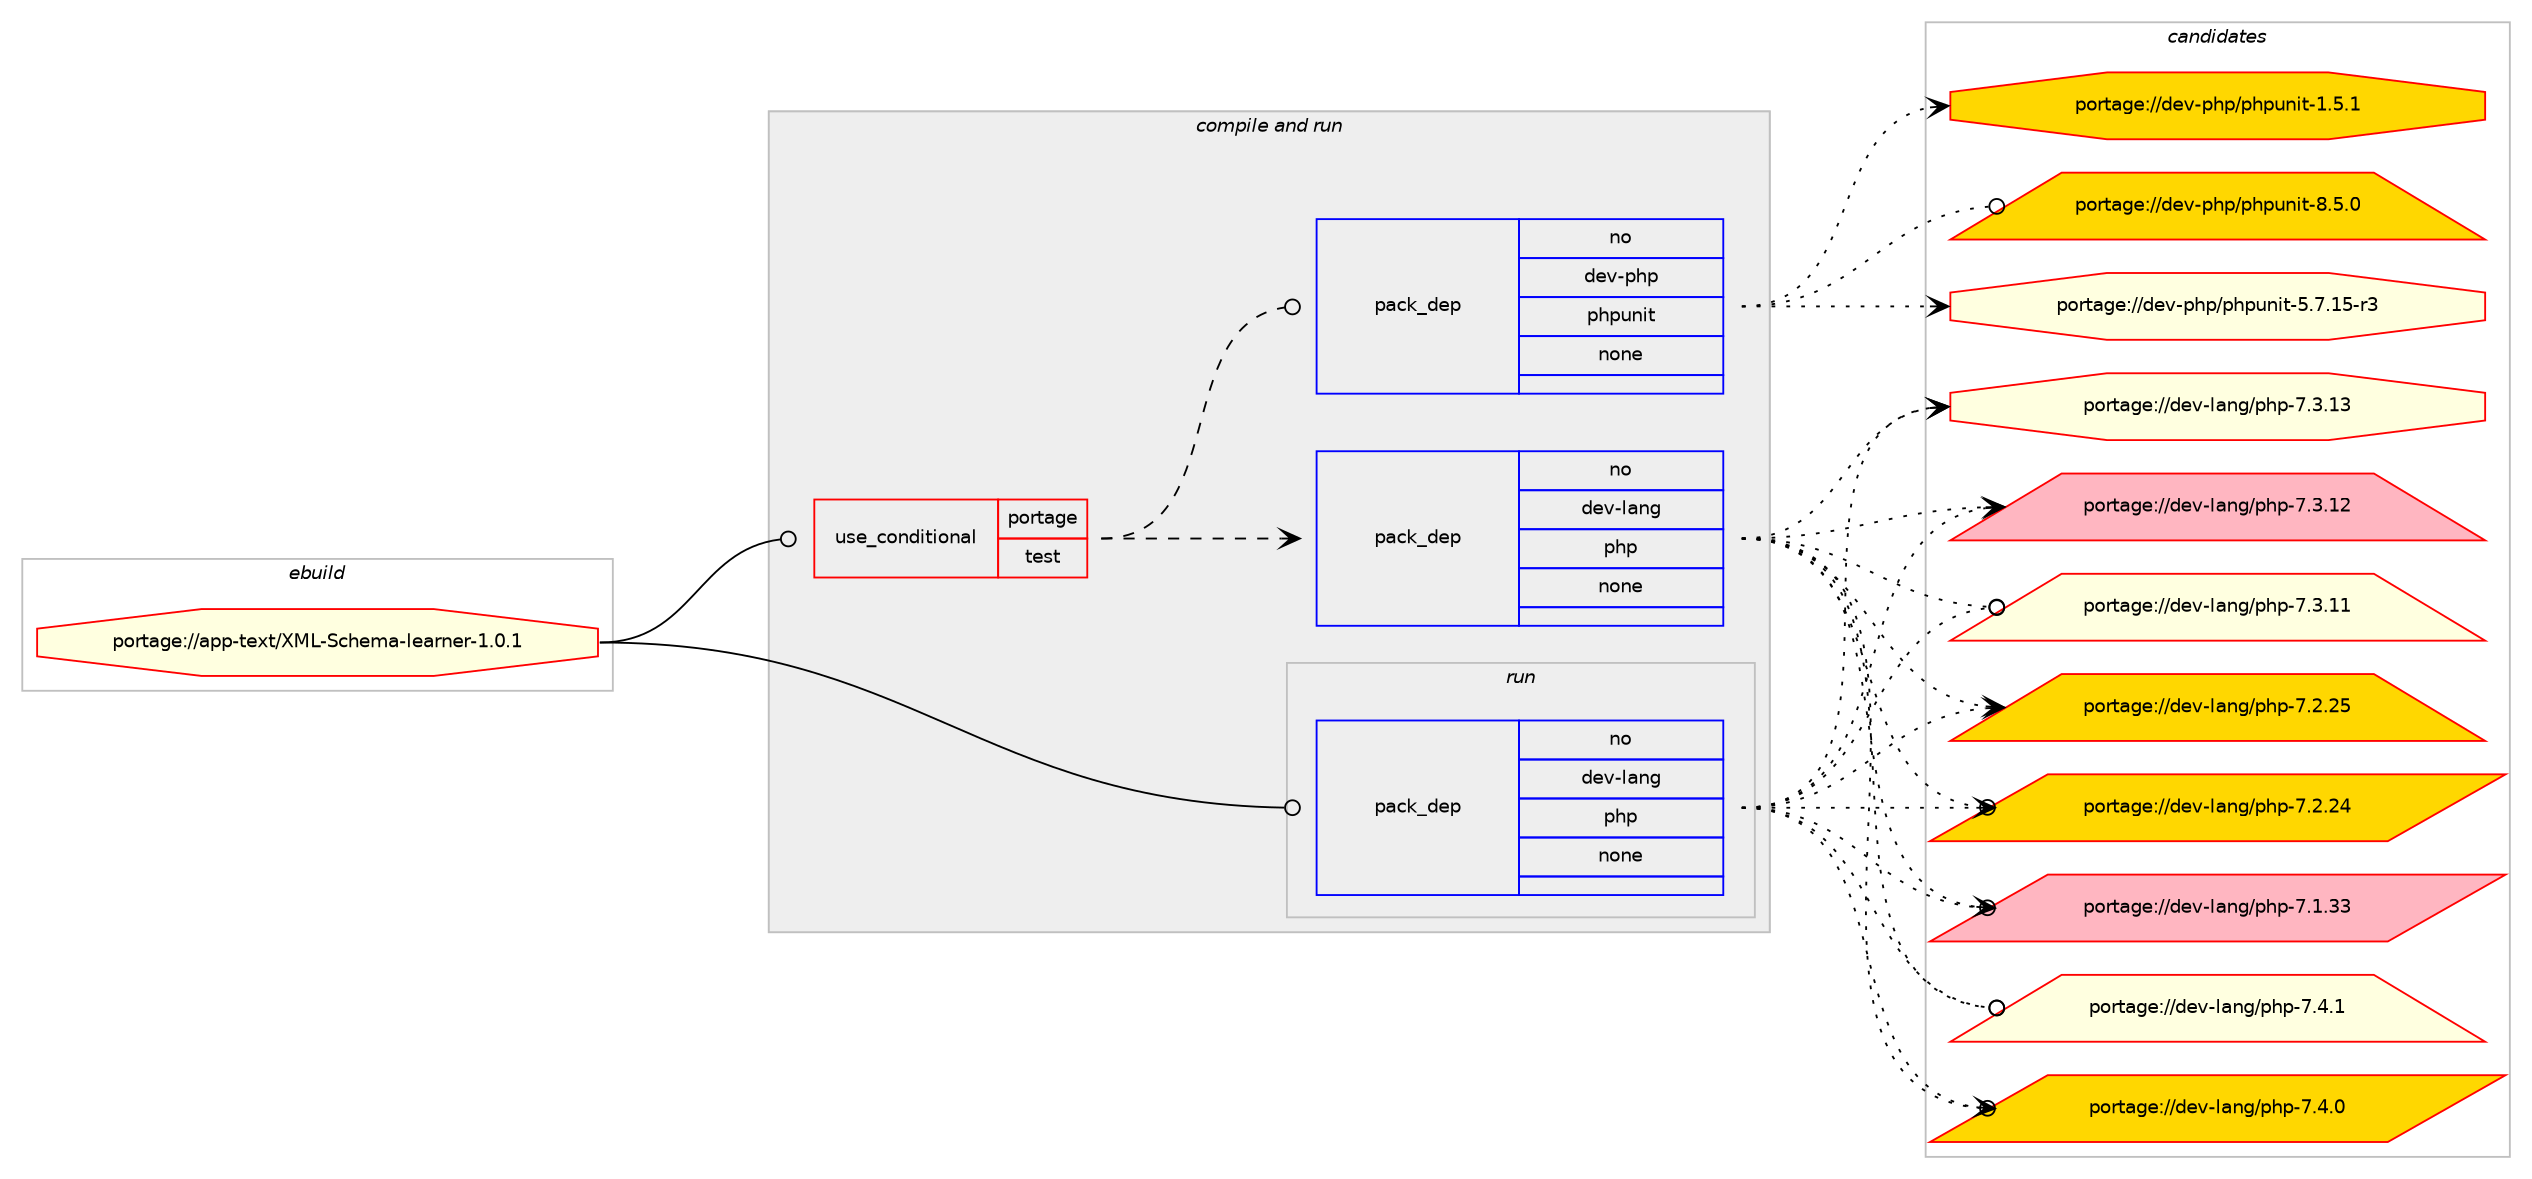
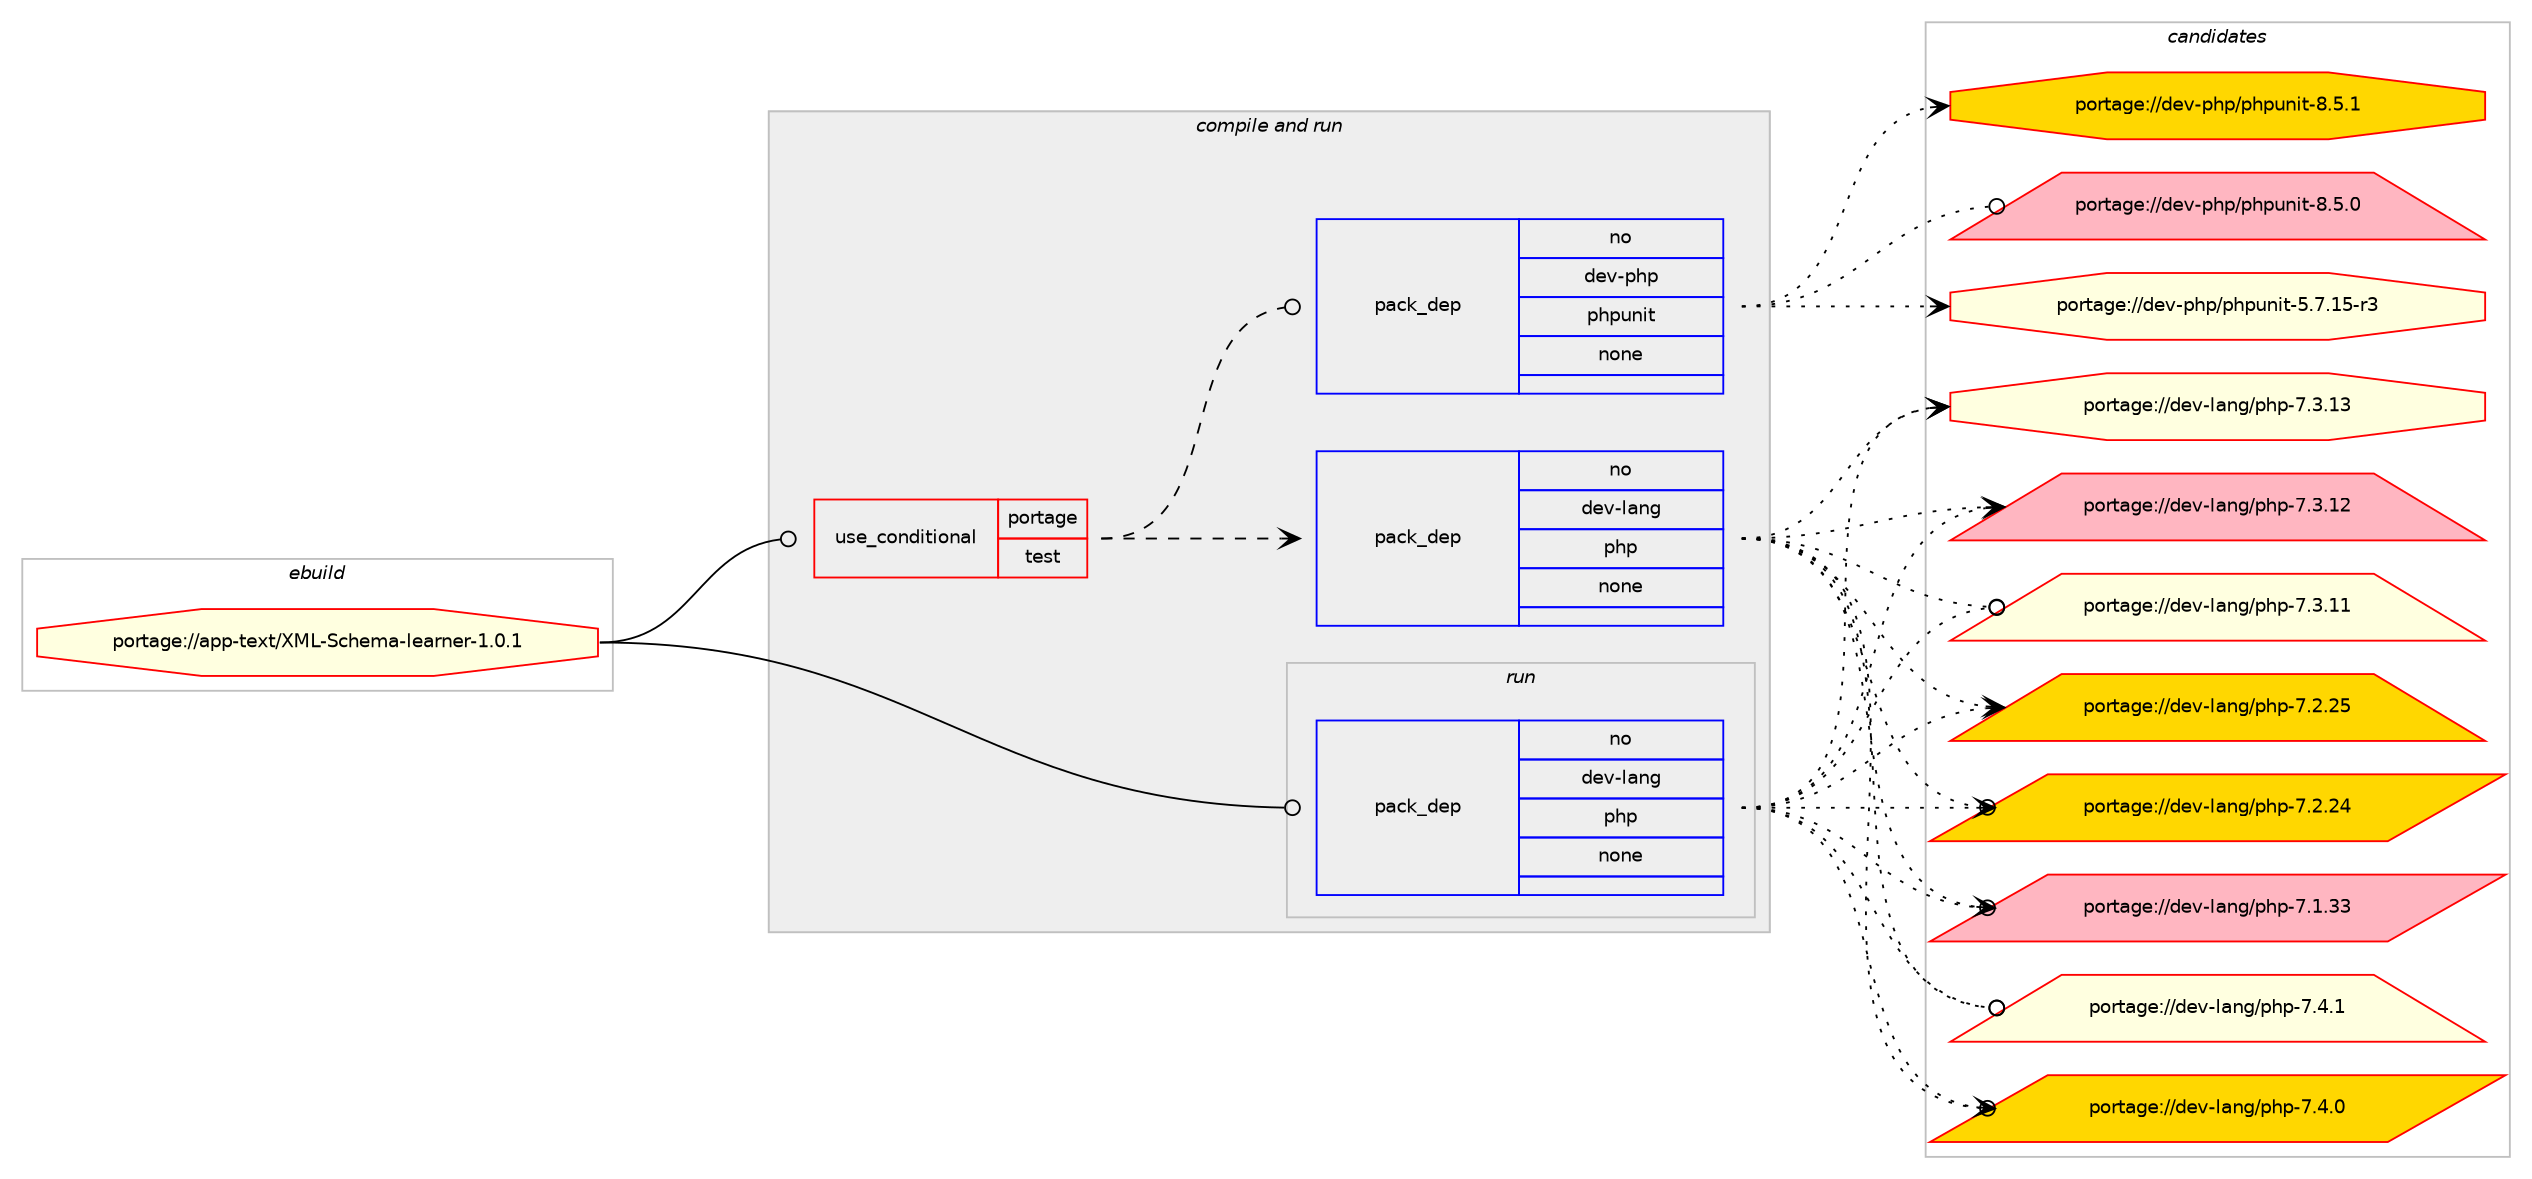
(2218, 106) -> (2218, 106)
(2218, 206) -> (2218, 206)
